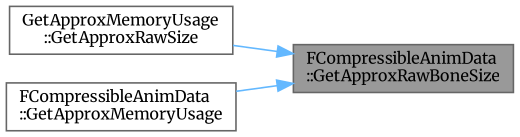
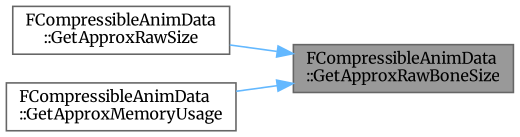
(121, 30) -> (121, 30)
